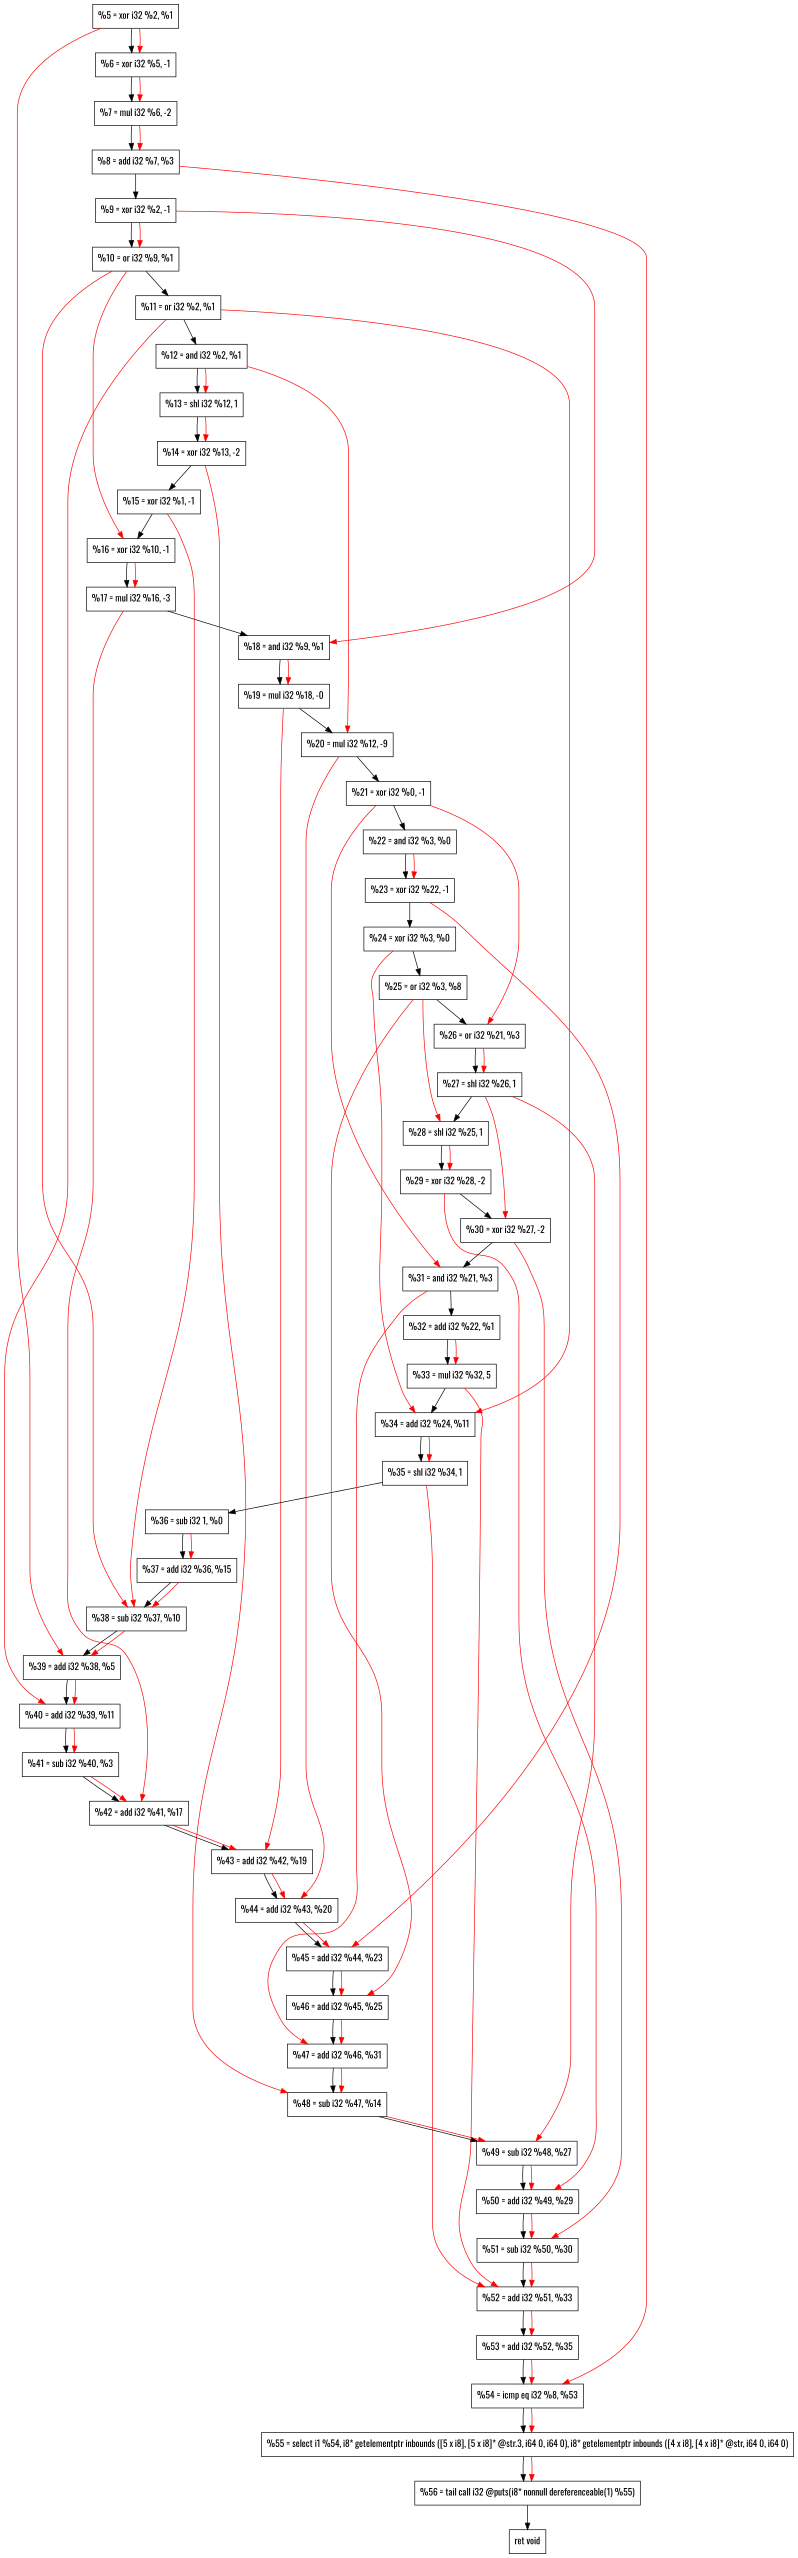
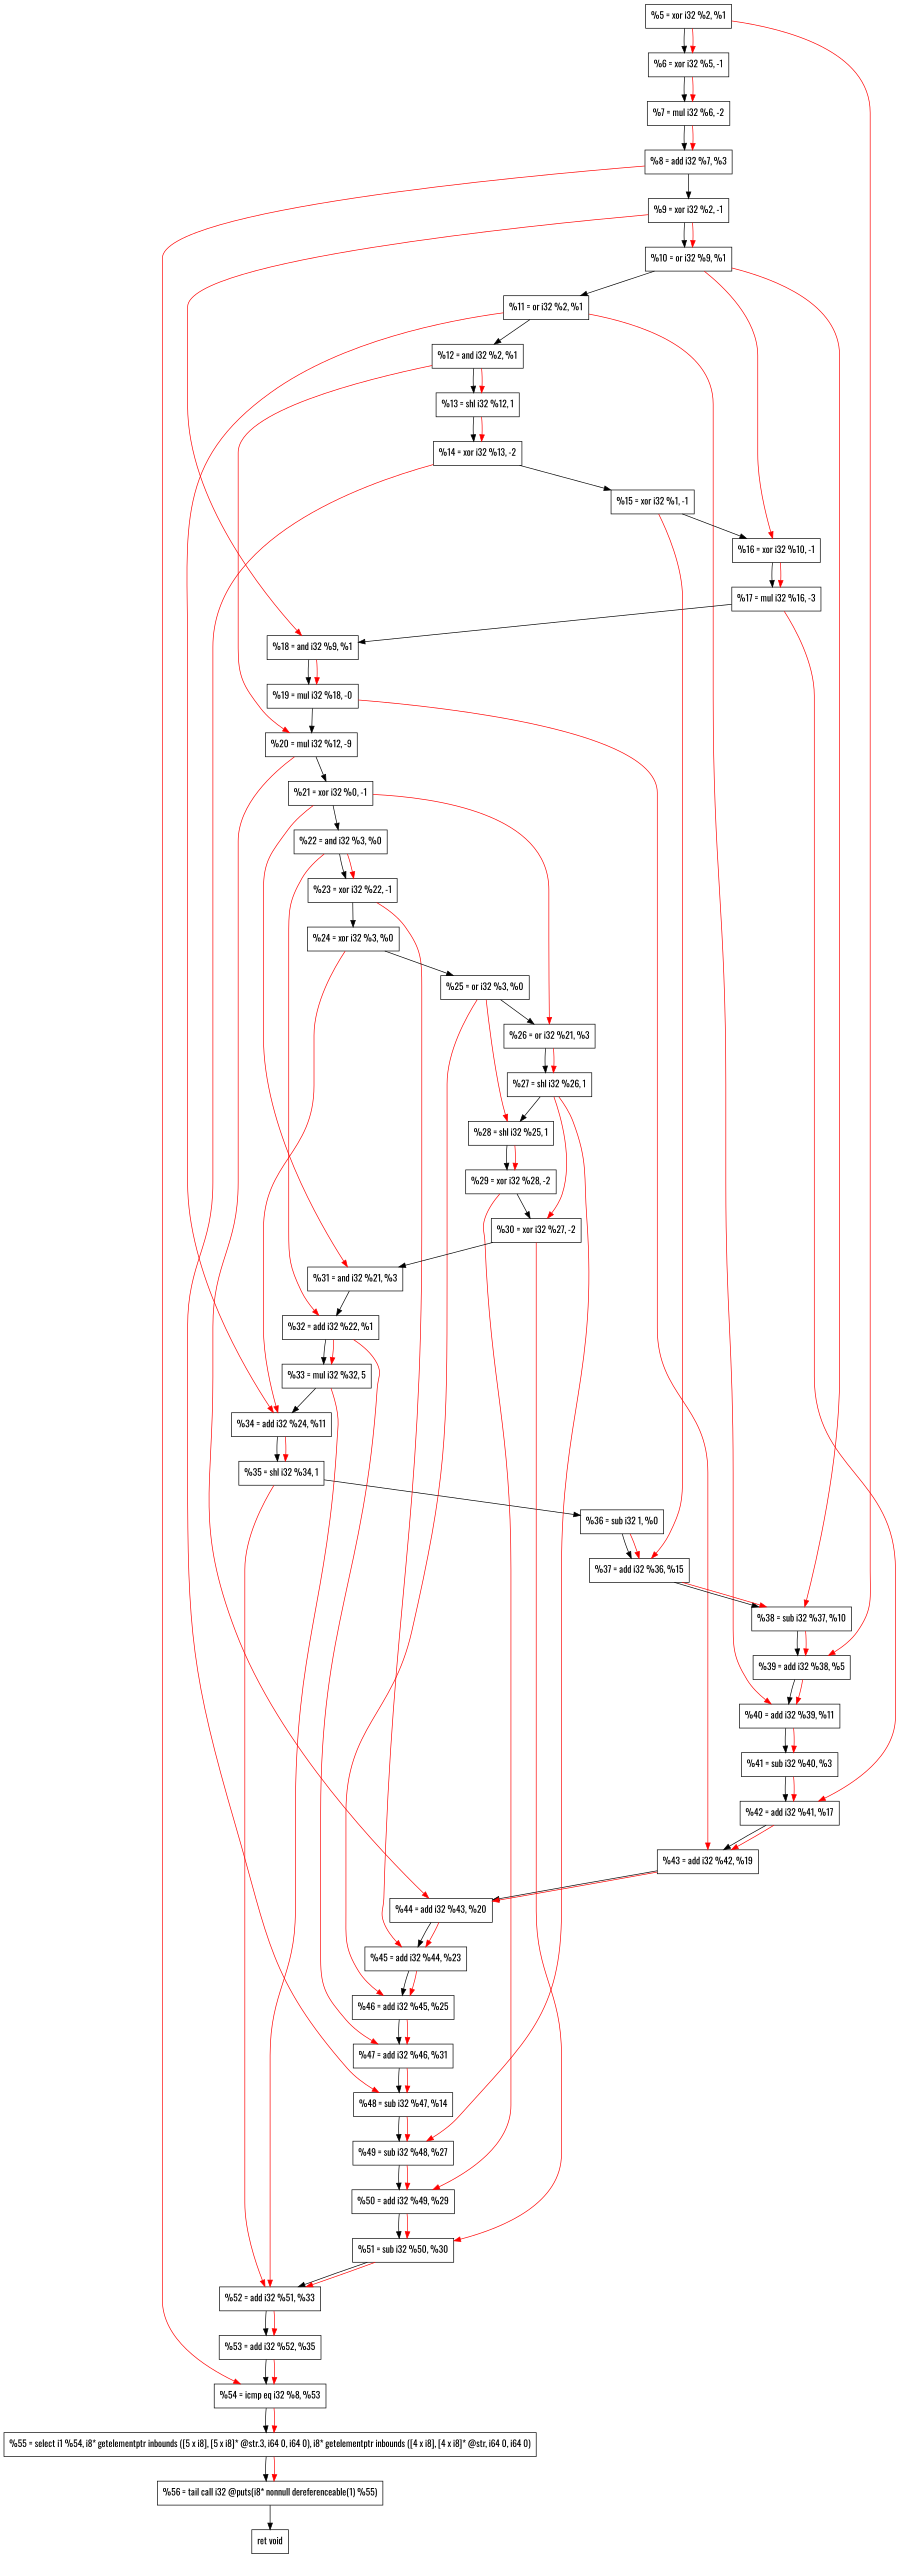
(423, 988) -> (485, 988)
(194, 1057) -> (683, 1035)
none -> (289, 1080)
(357, 1686) -> (328, 1693)
